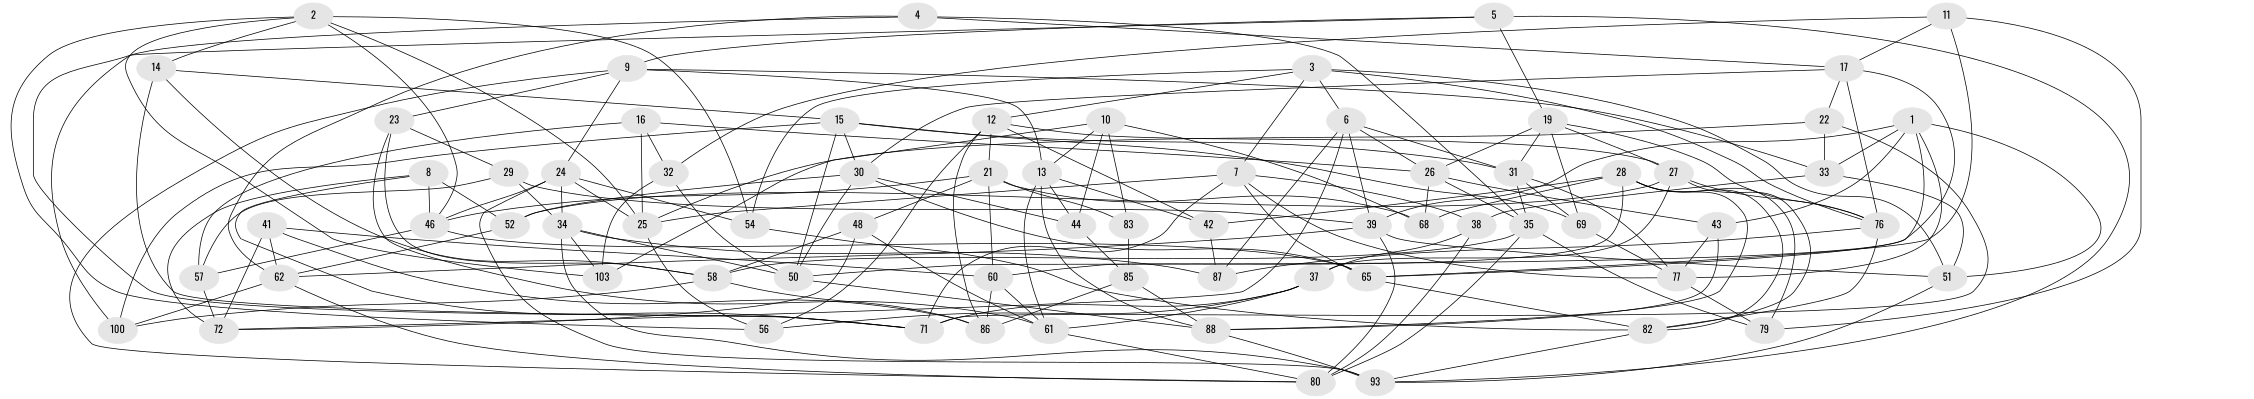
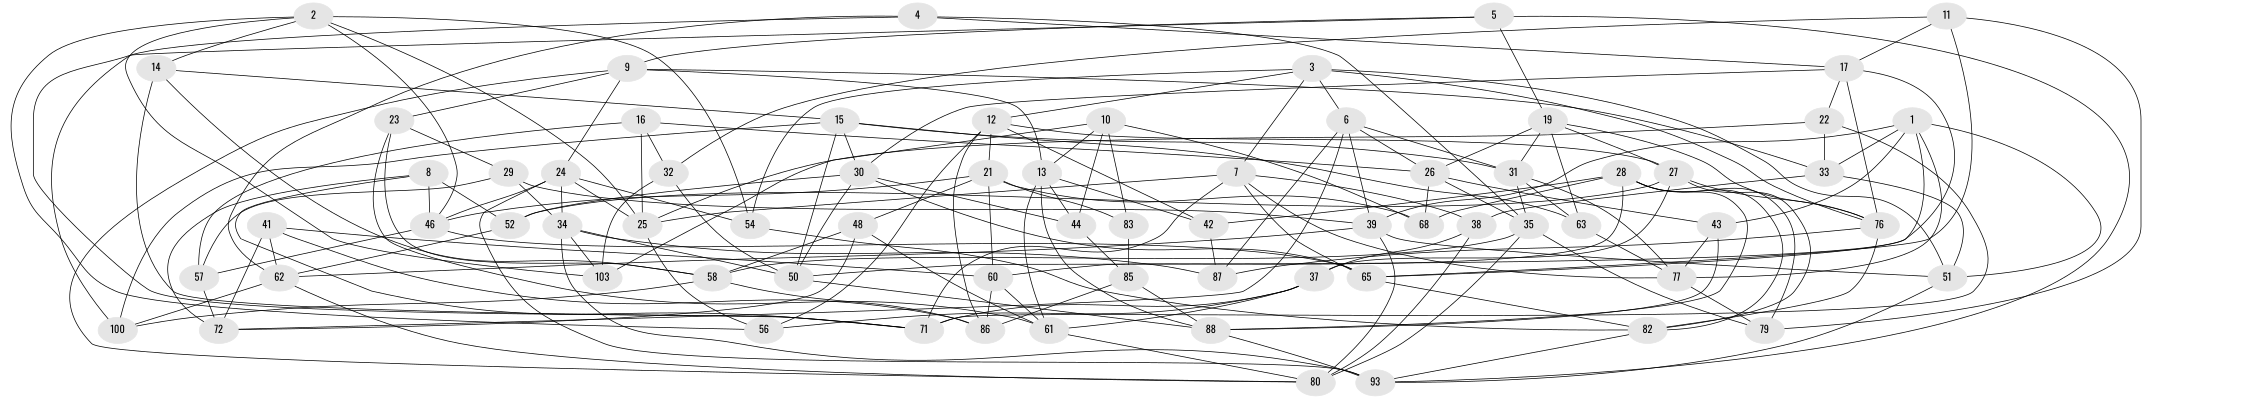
(1581, 226) -> (1581, 226)
